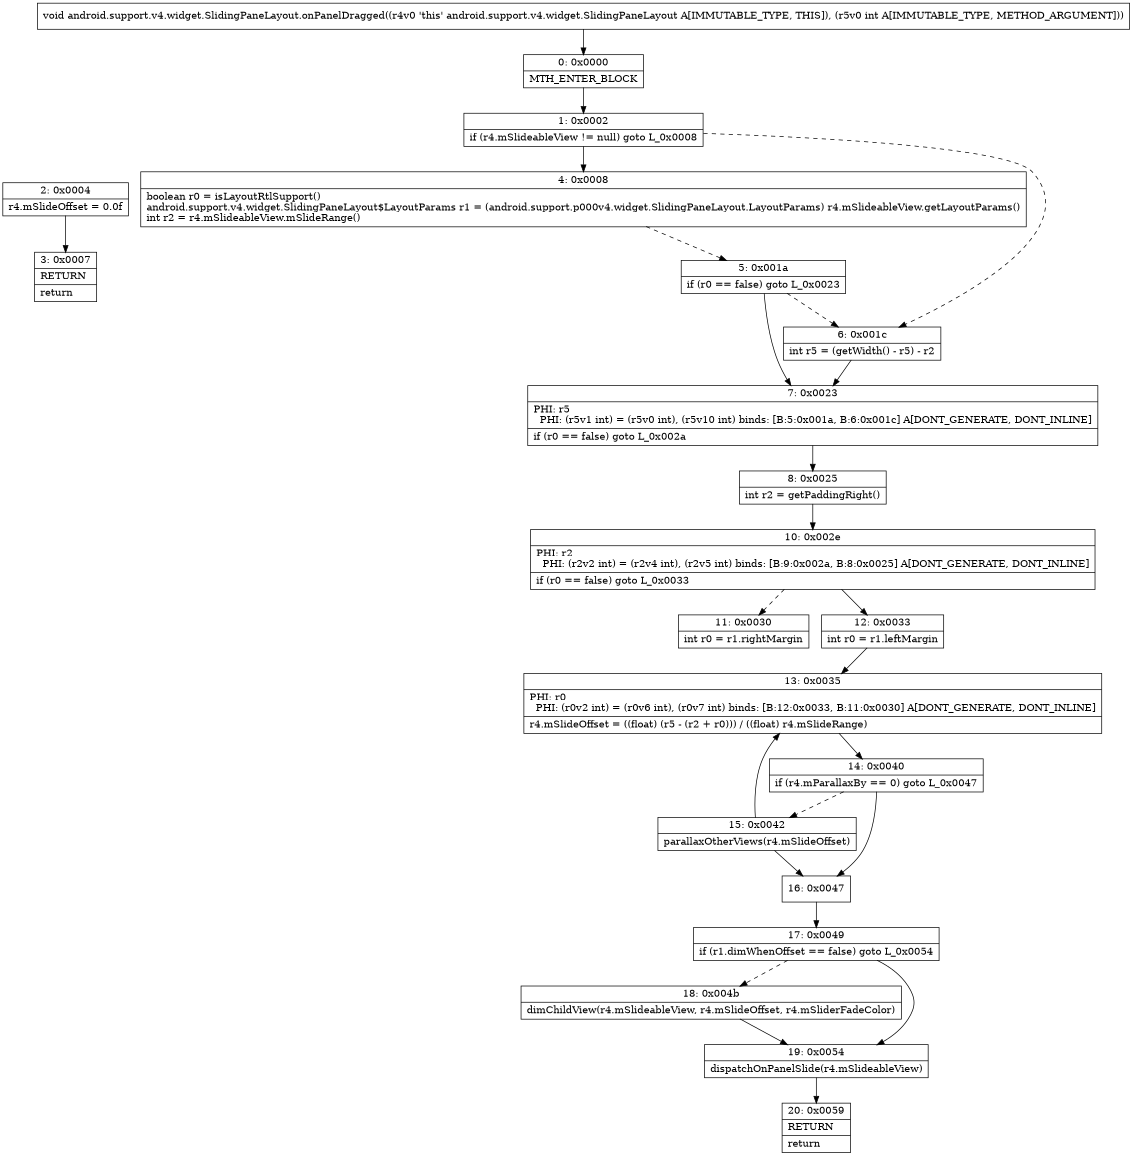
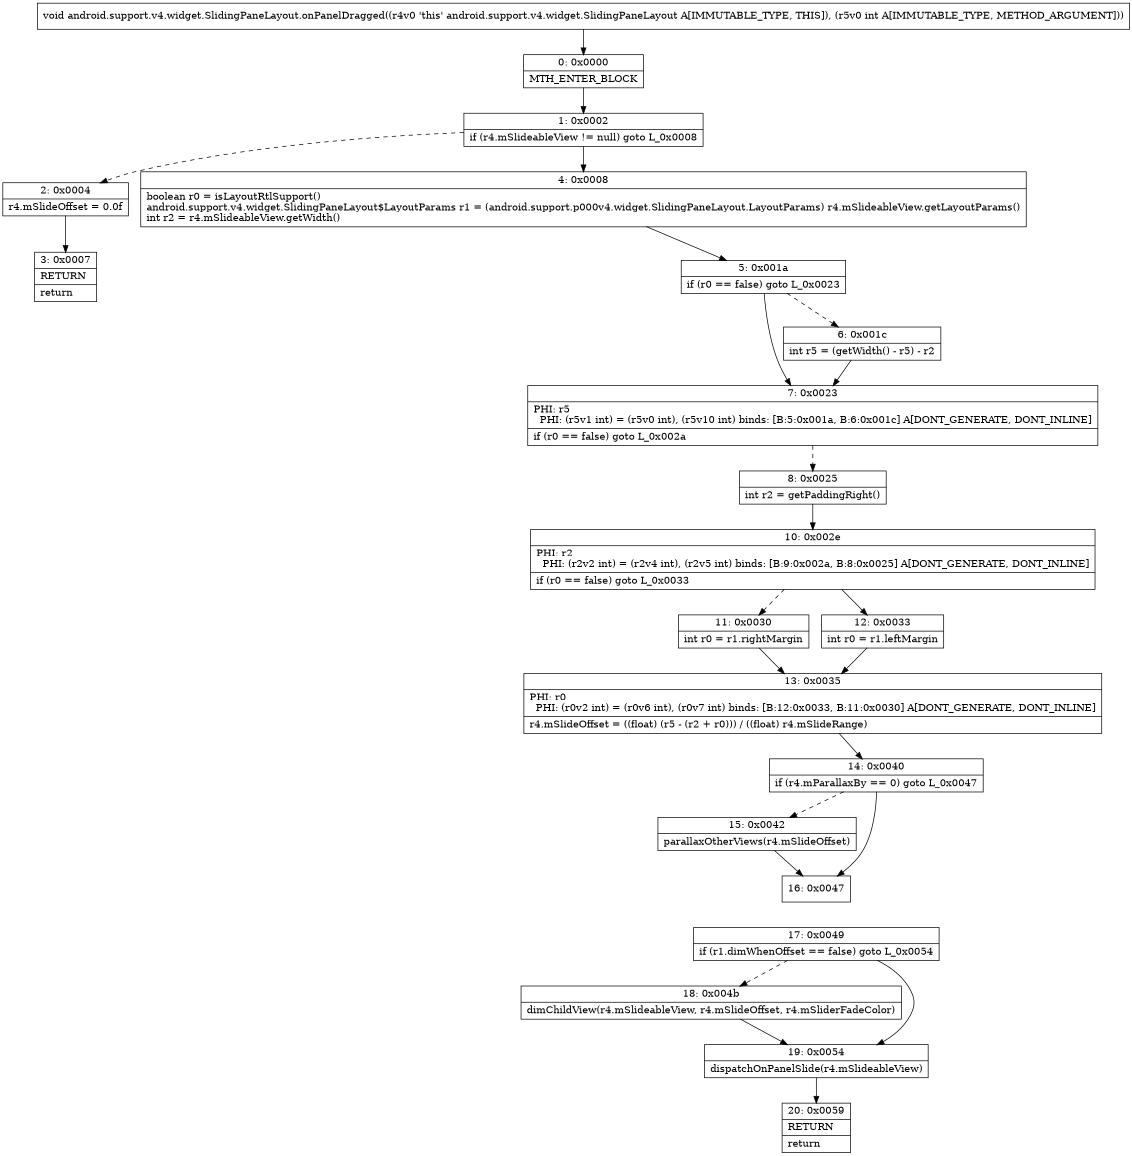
(982, 155) -> (284, 147)
(254, 218) -> (243, 218)
(683, 242) -> (683, 242)
(813, 455) -> (813, 455)
(757, 776) -> (769, 658)
(816, 911) -> none
